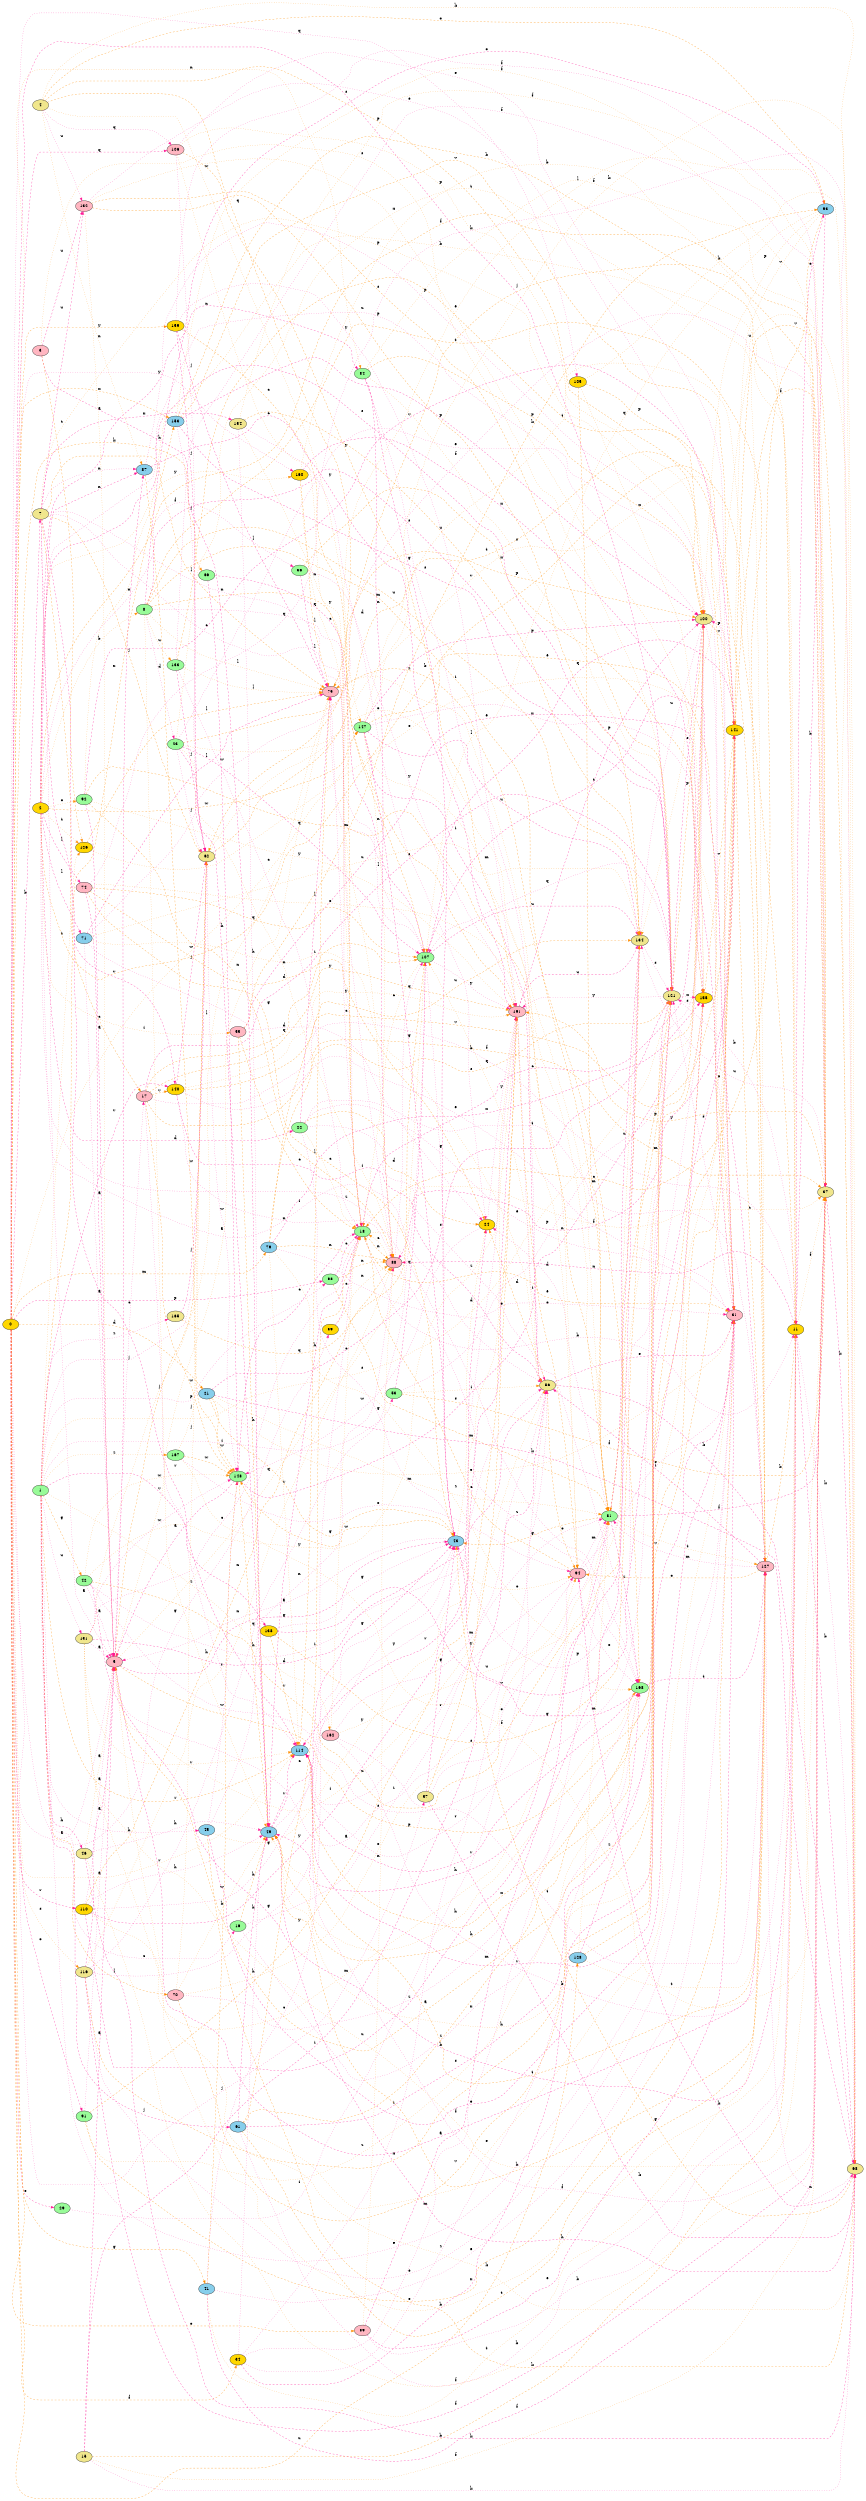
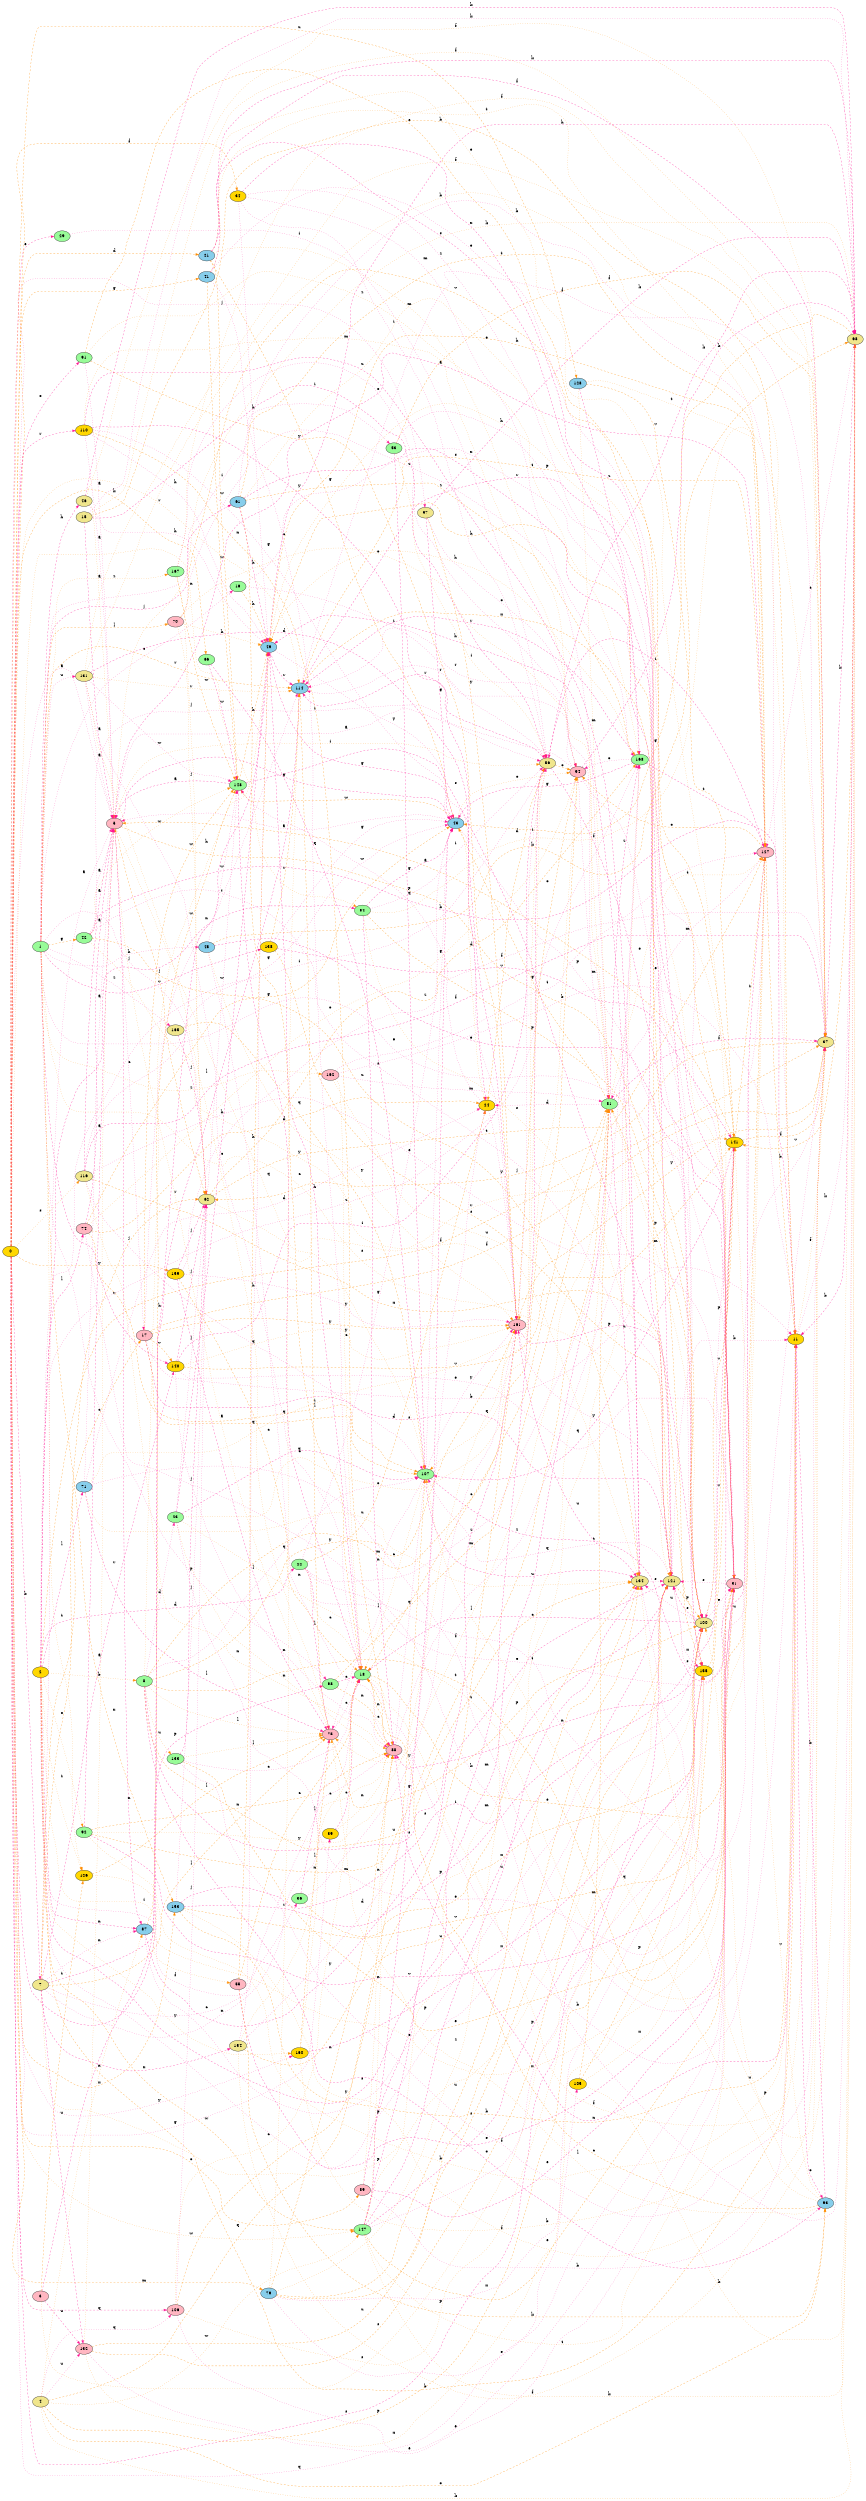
(560, 1032) -> (429, 999)
(471, 1115) -> (569, 2069)
(811, 2187) -> (811, 588)
